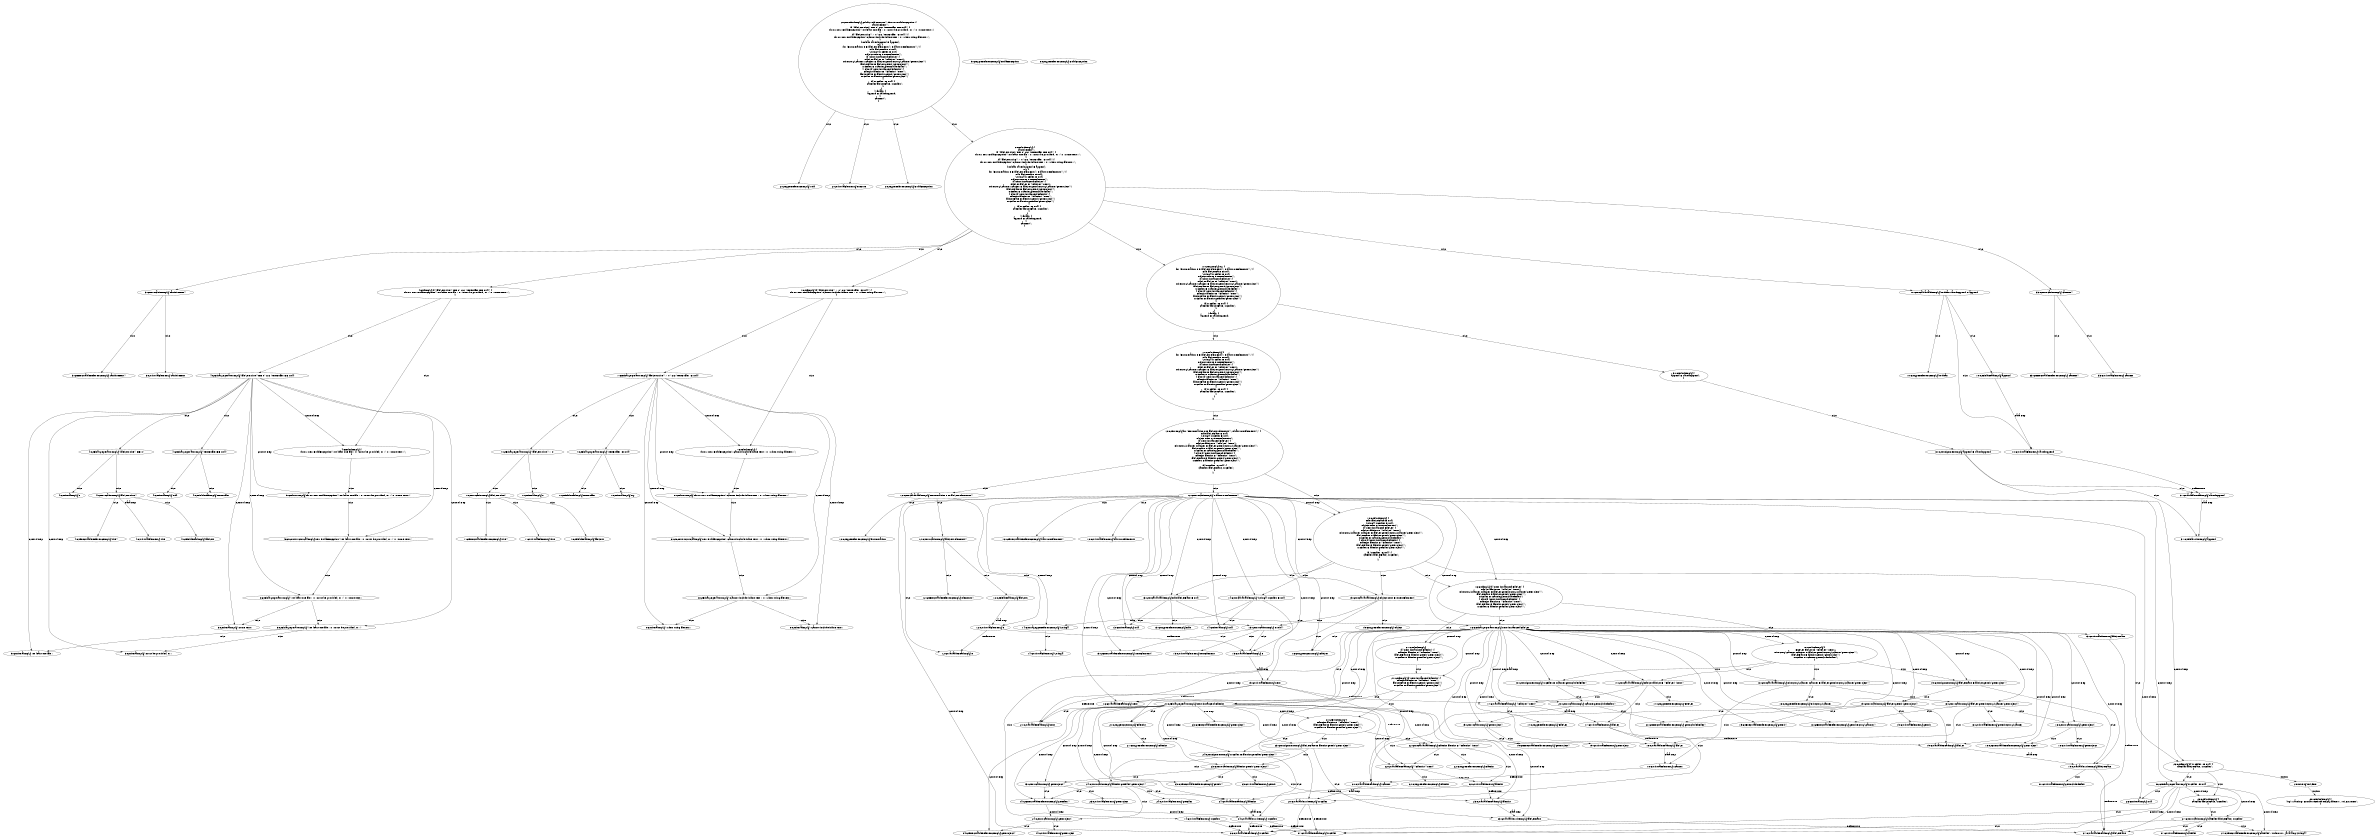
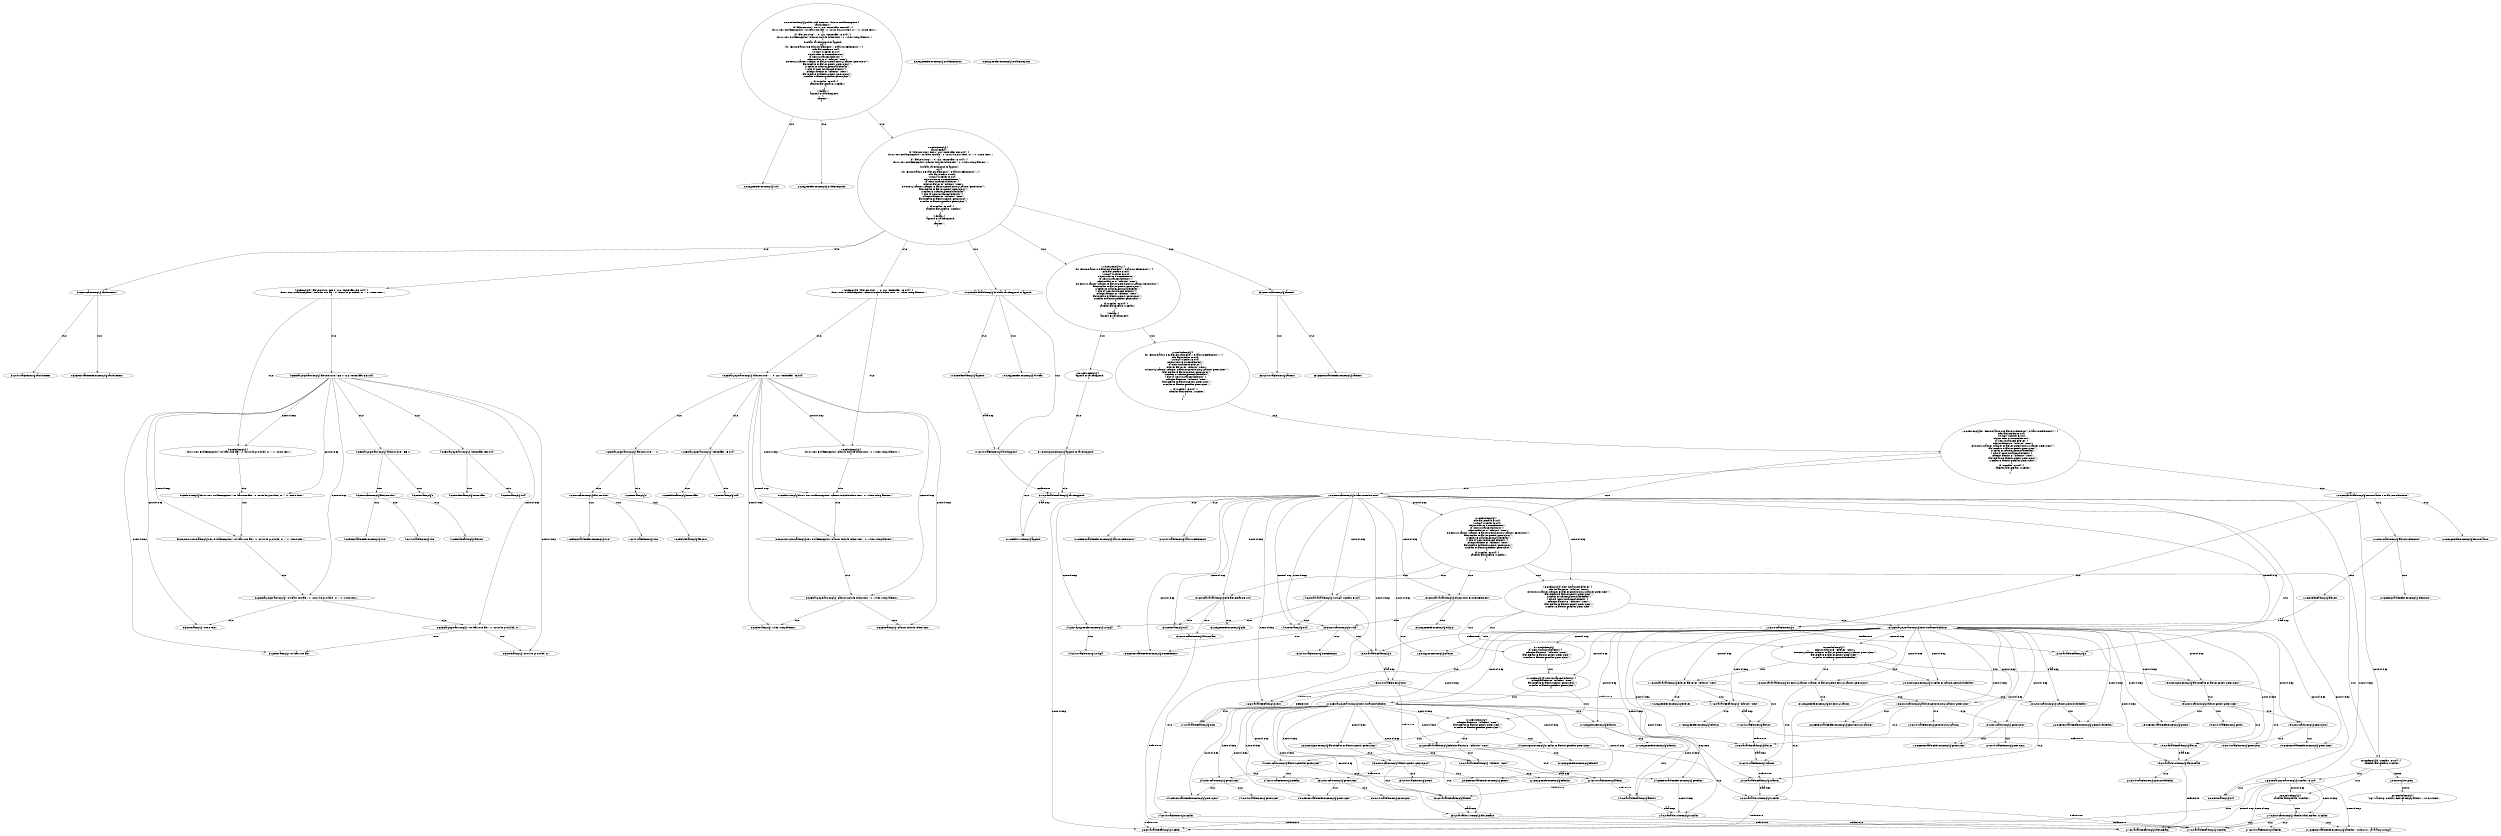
(849, 187) -> none
(623, 496) -> (726, 496)
(131, 503) -> (395, 503)
(1209, 711) -> (1241, 753)
(1046, 755) -> (1704, 746)
(1136, 777) -> (1374, 774)
(1464, 777) -> (1564, 774)
(1045, 792) -> (1332, 789)
(1181, 795) -> (1685, 743)
(1048, 810) -> (1235, 711)
